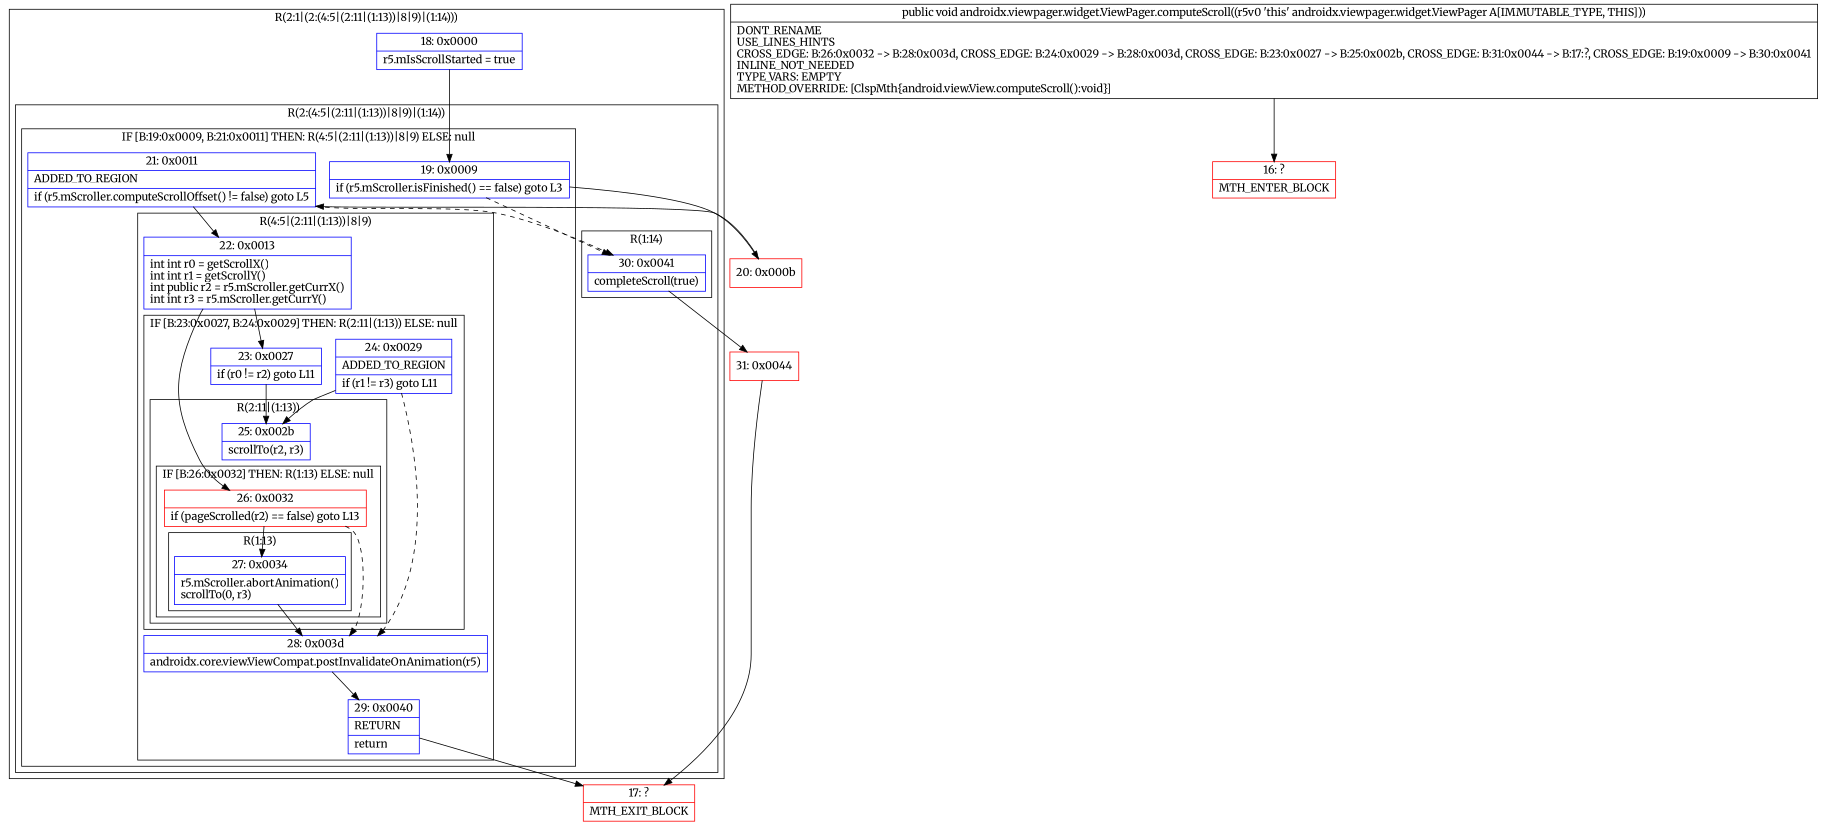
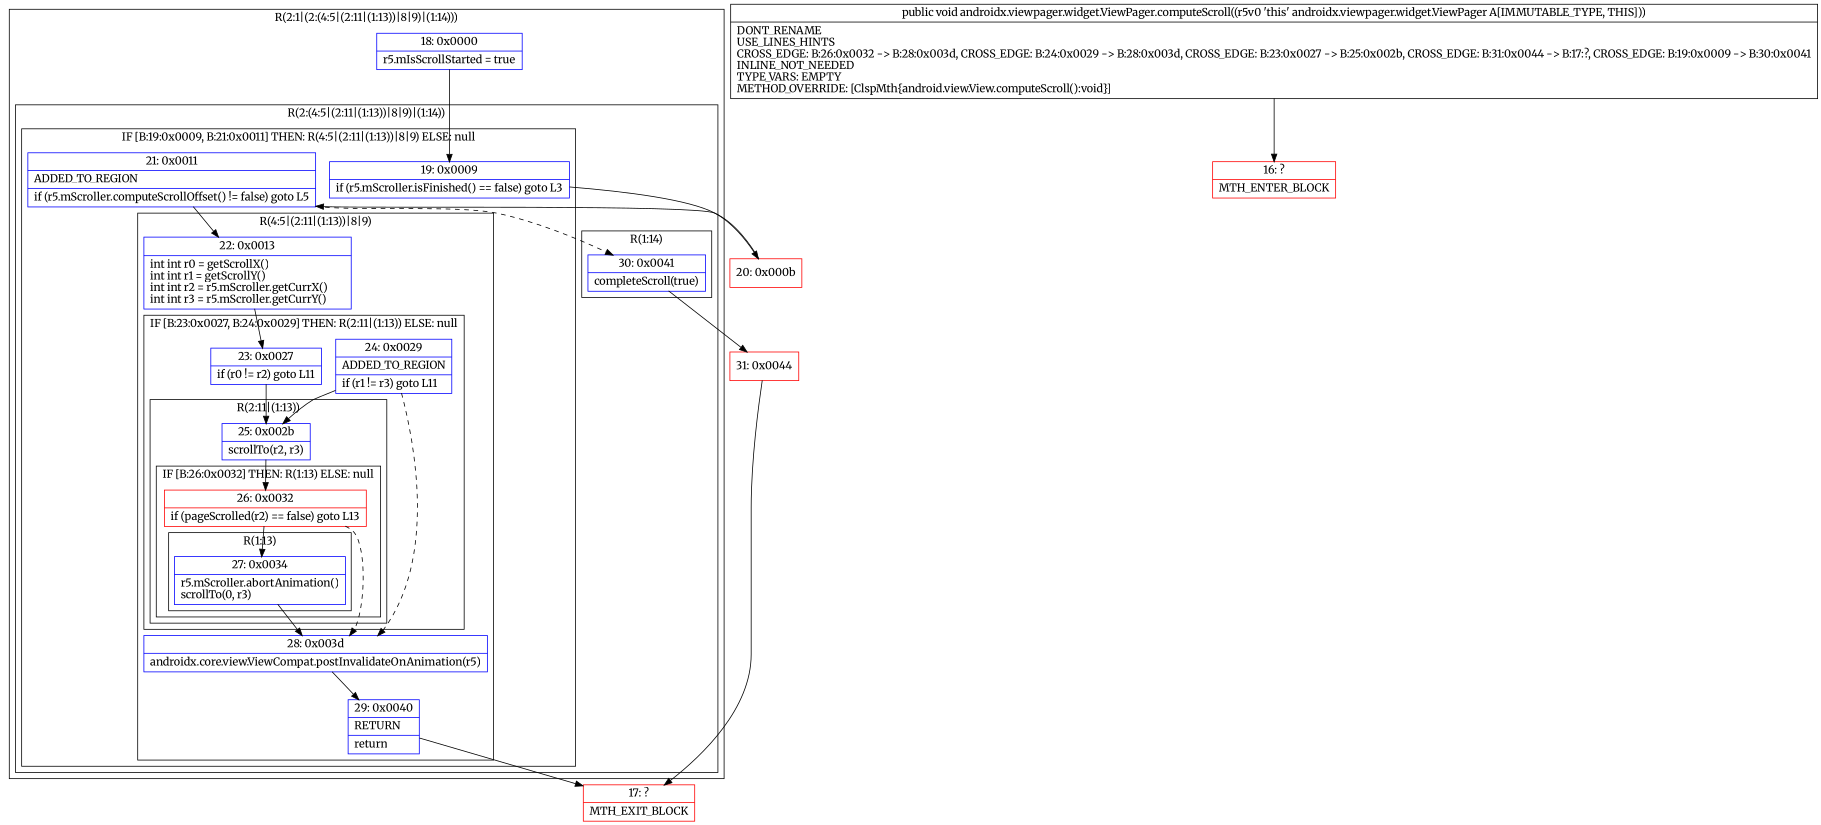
(524, 215) -> none
(248, 288) -> (239, 288)
(180, 407) -> (266, 471)
